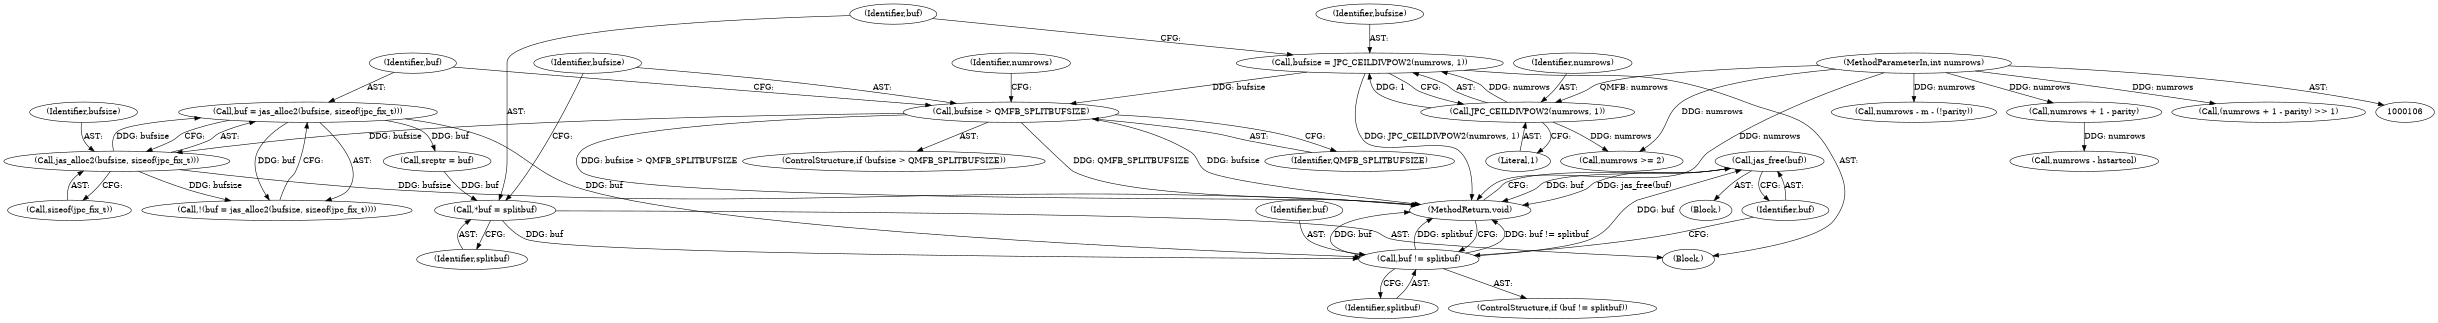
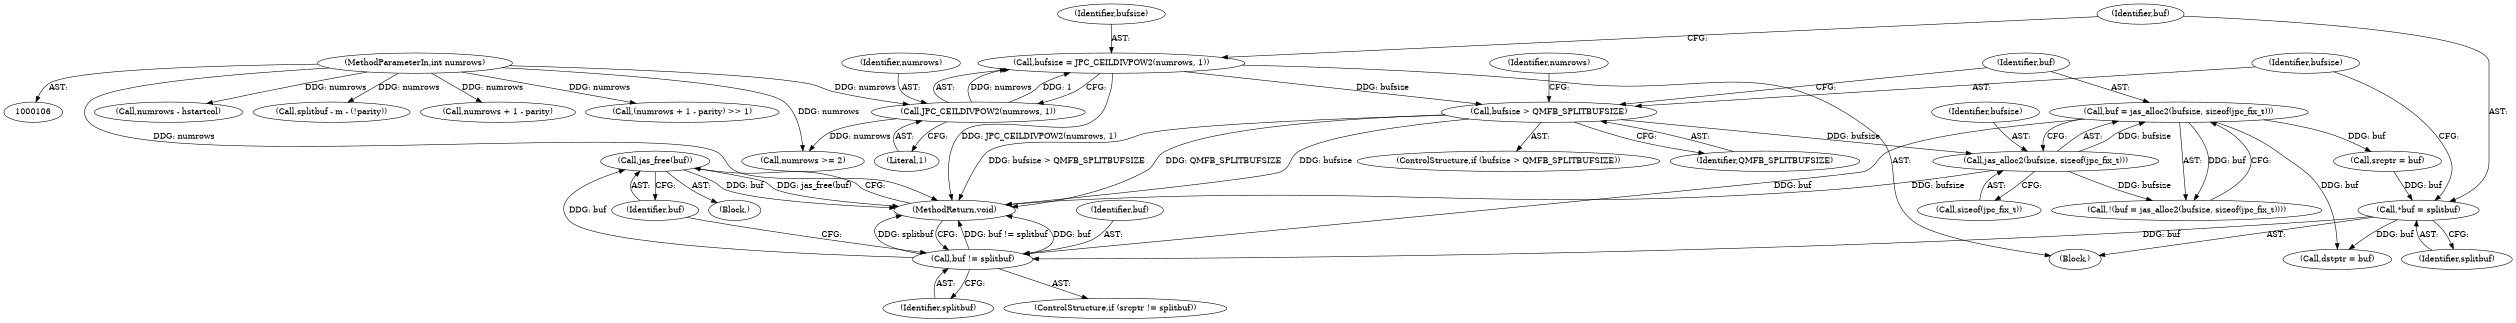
(1634, 88) -> (865, 88)
(1914, 112) -> (332, 112)
(2084, 134) -> (290, 86)
none -> (2337, 259)
(1552, 308) -> (1115, 308)
